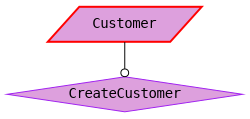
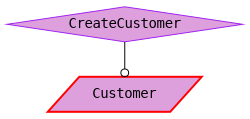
(125, 55) -> (125, 55)
